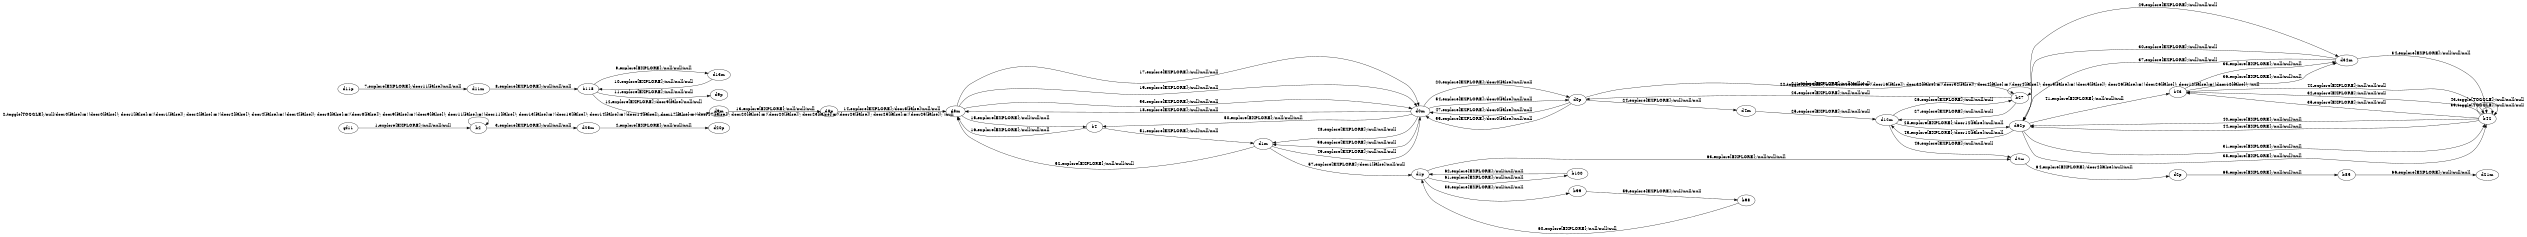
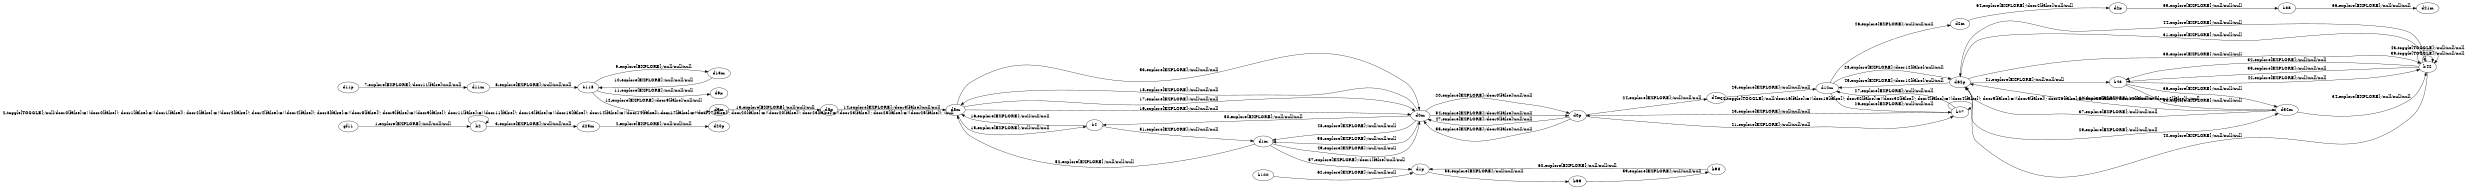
(1716, 159) -> none
(1496, 183) -> none
